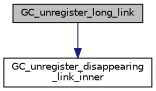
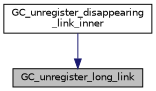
(78, 35) -> (78, 46)
